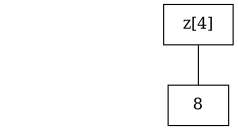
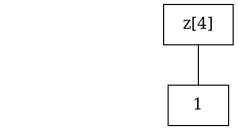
(198, 105) -> (198, 105)
